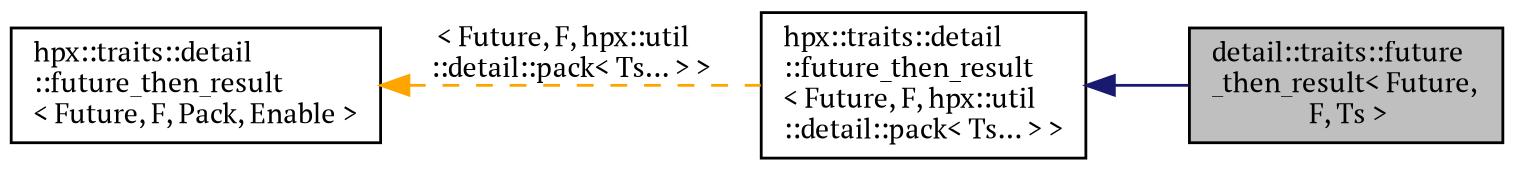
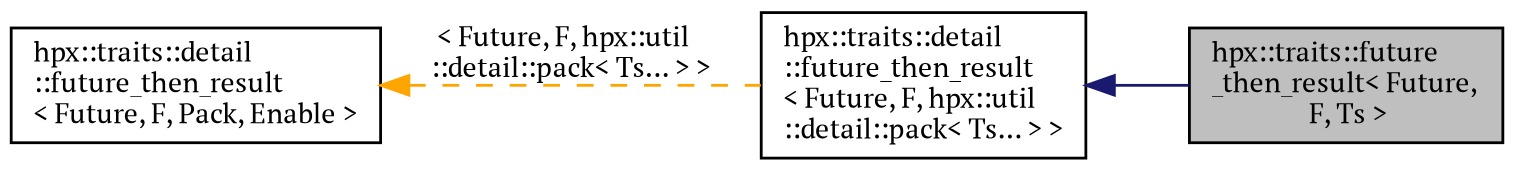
(1346, 85) -> (1346, 85)
